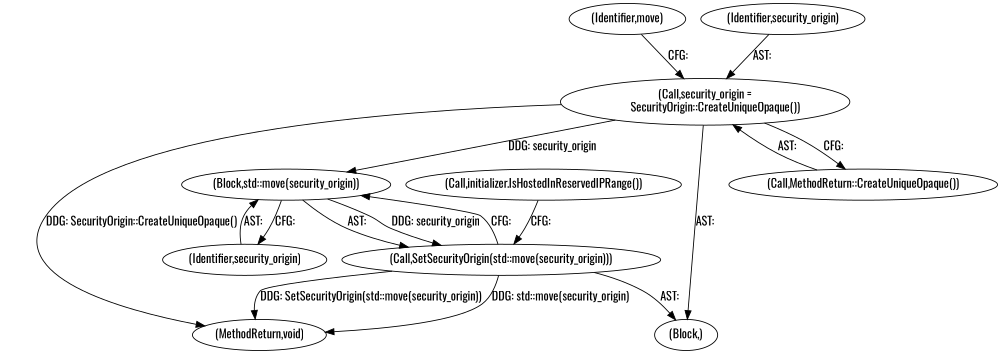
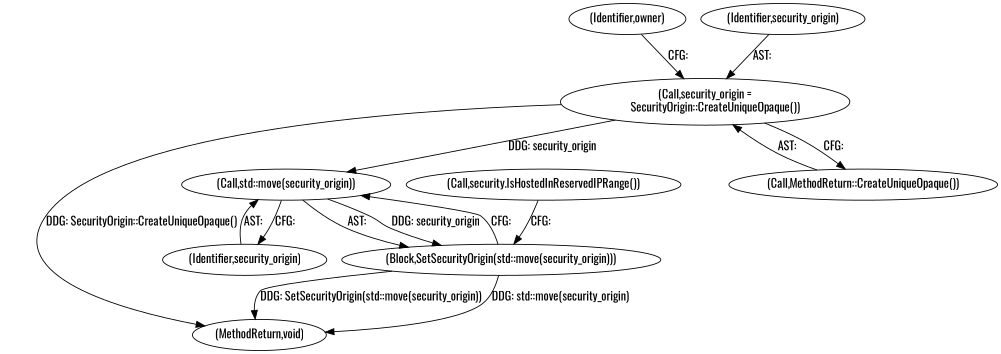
(627, 19) -> (627, 19)
(286, 185) -> (286, 185)
(544, 185) -> (544, 185)
(501, 260) -> (501, 260)
(686, 335) -> none
